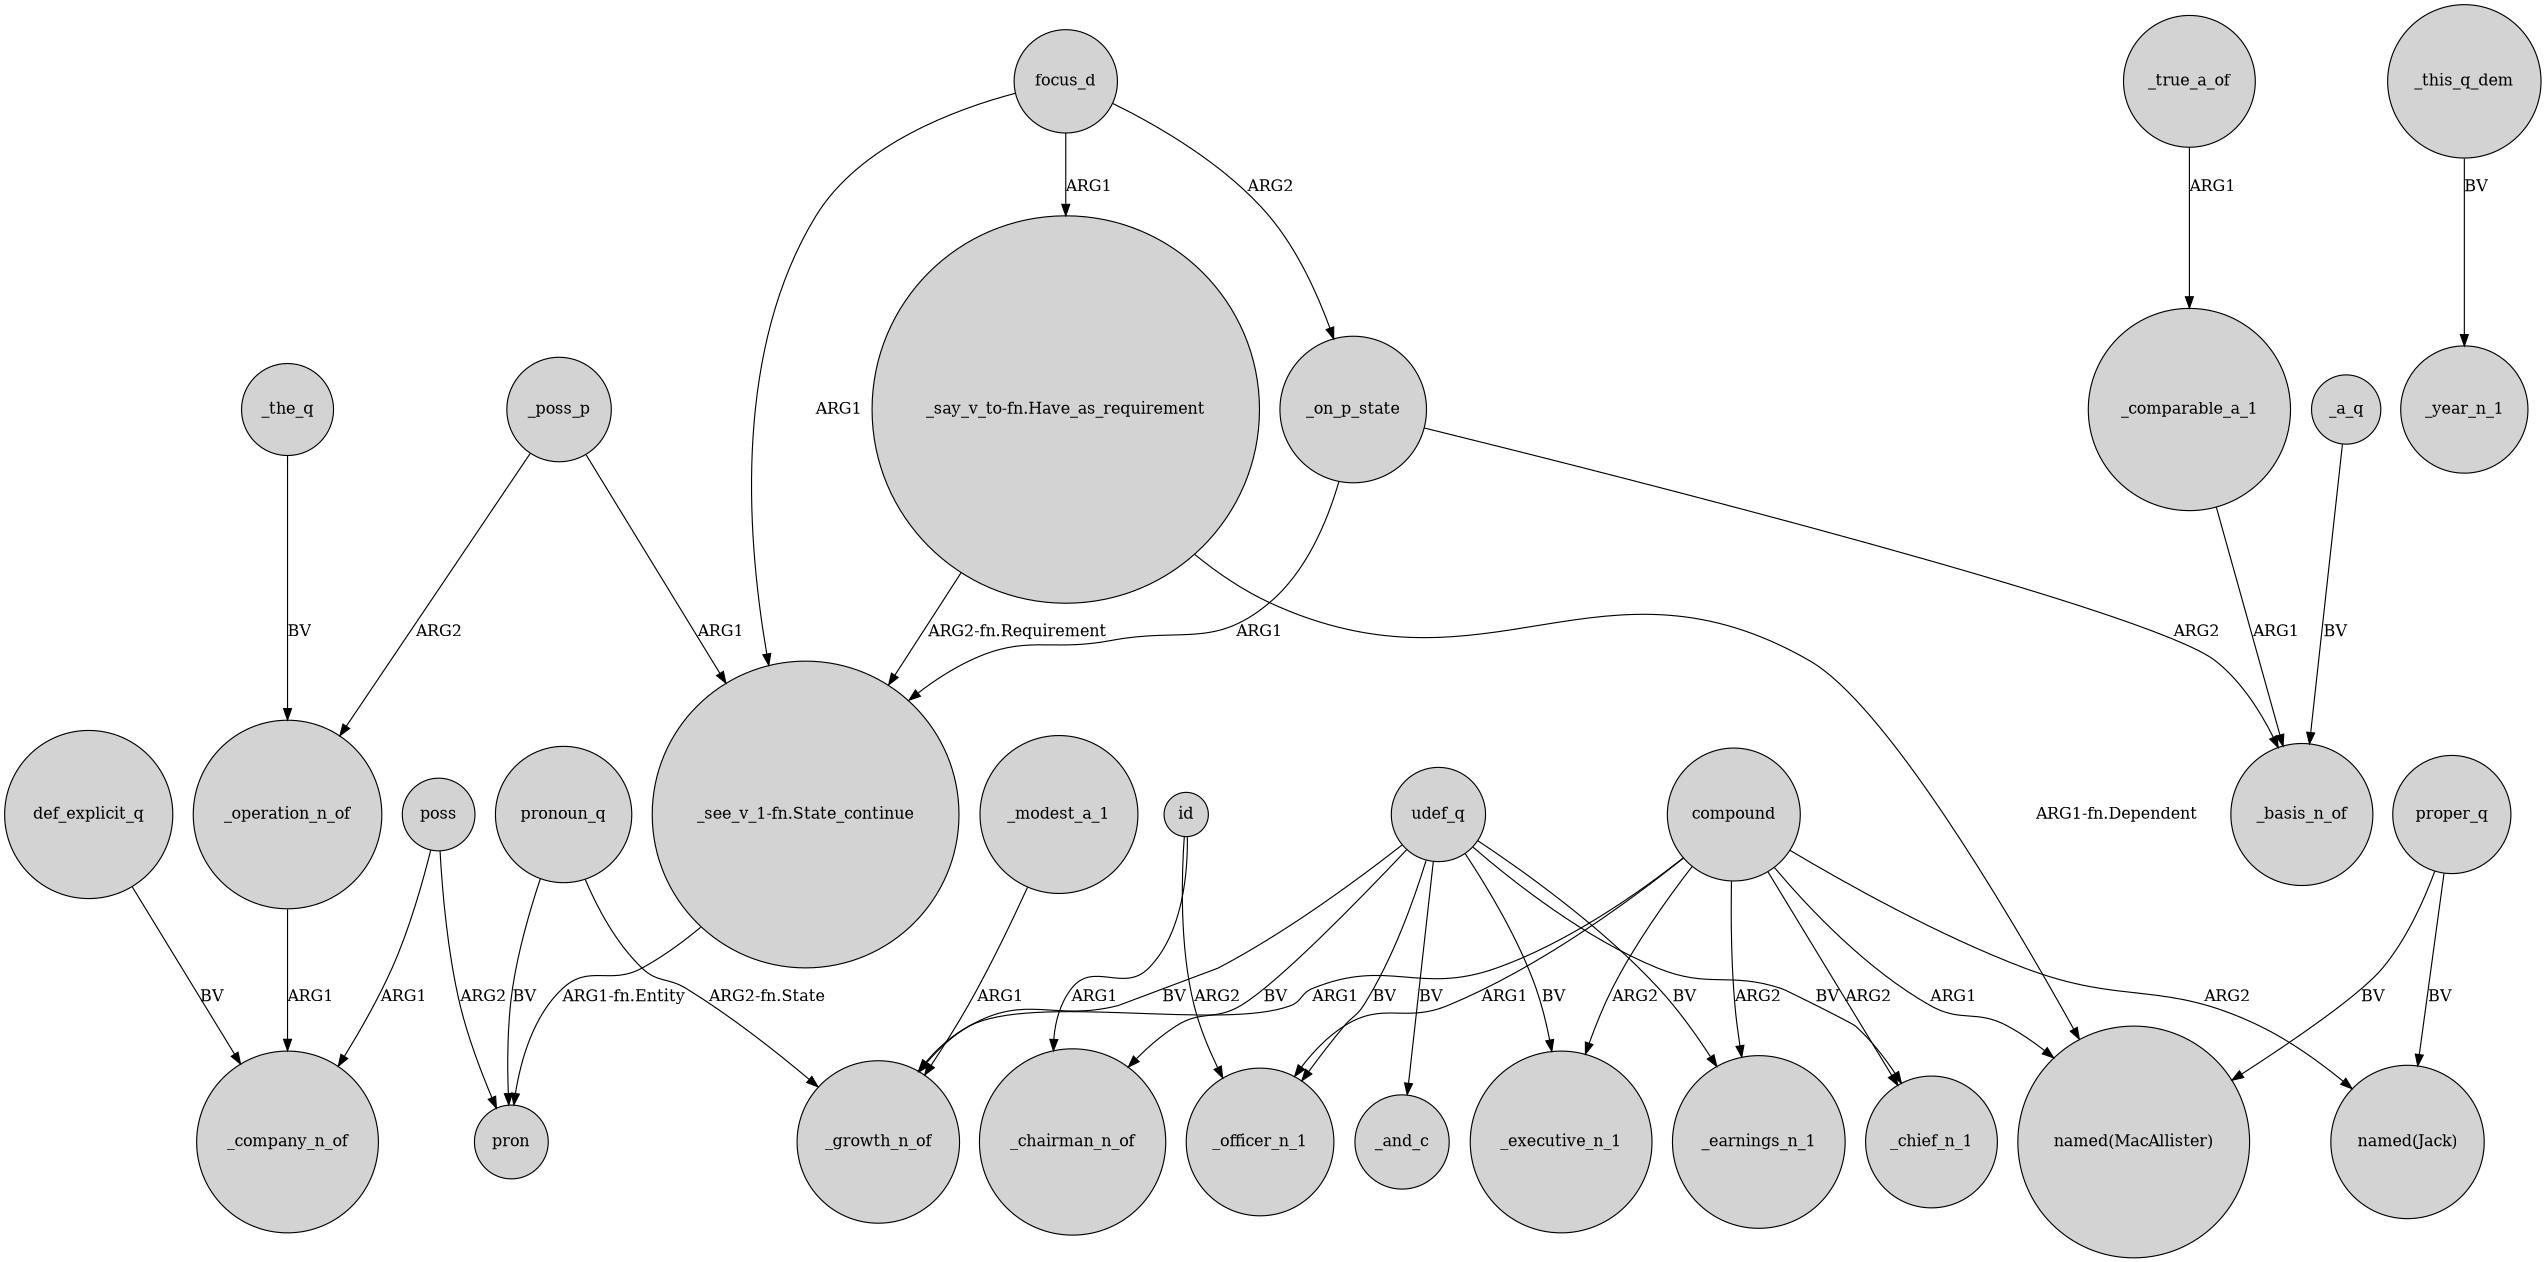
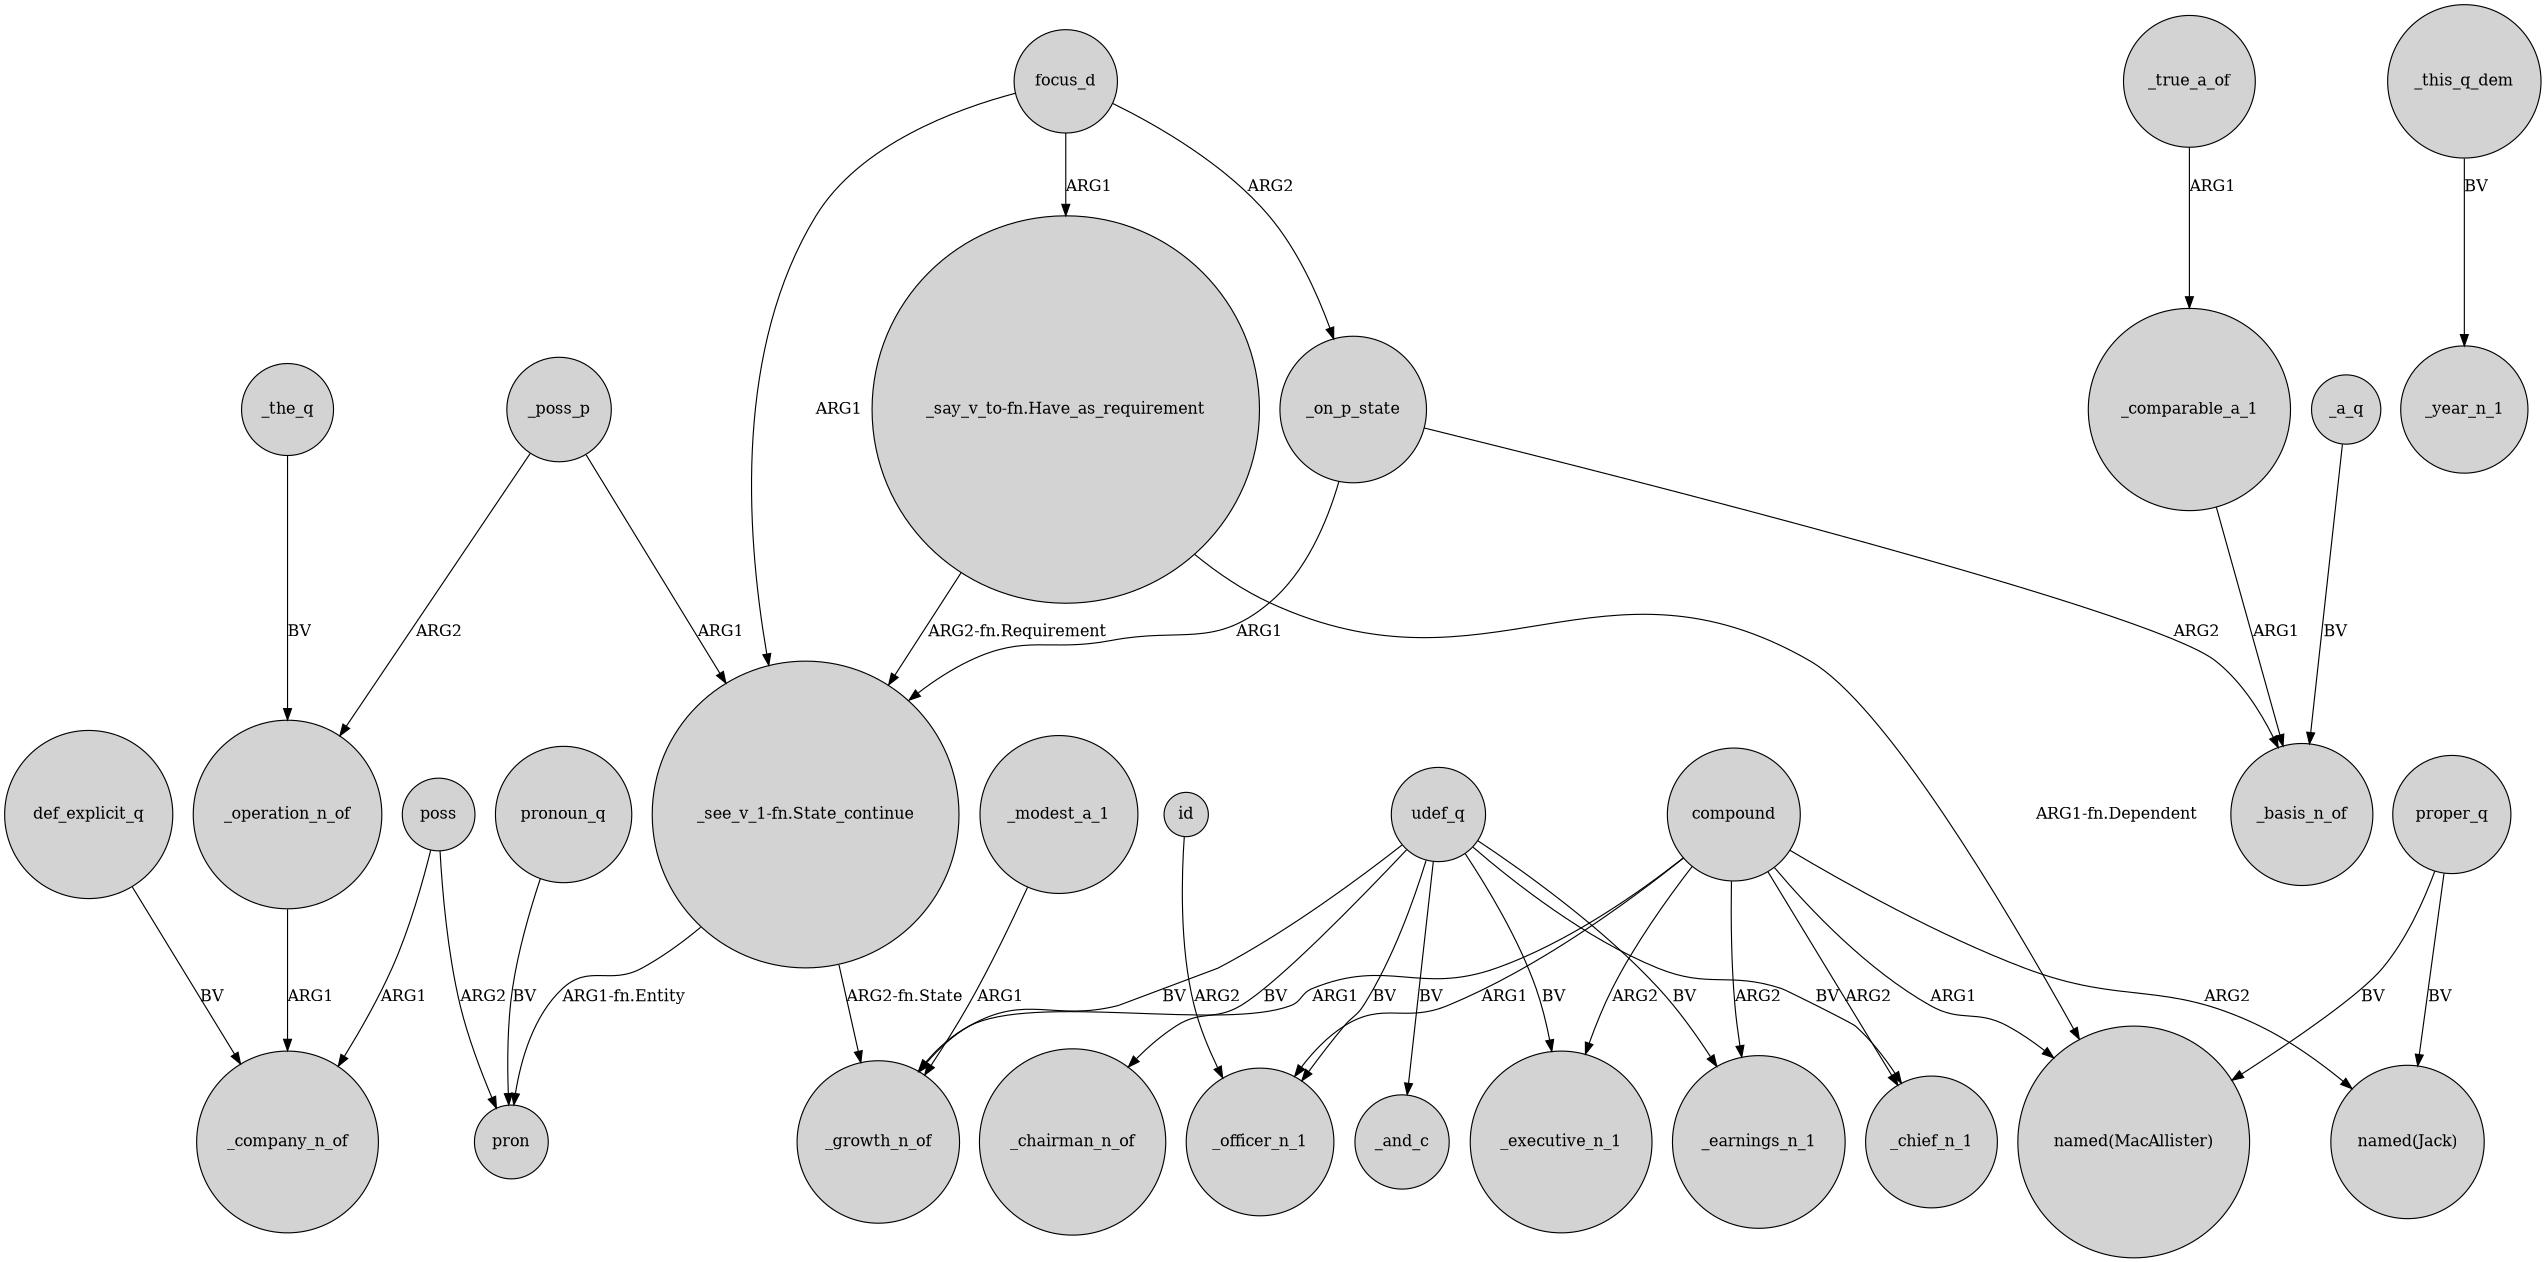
(1149, 968) -> none
(685, 988) -> (849, 1008)
